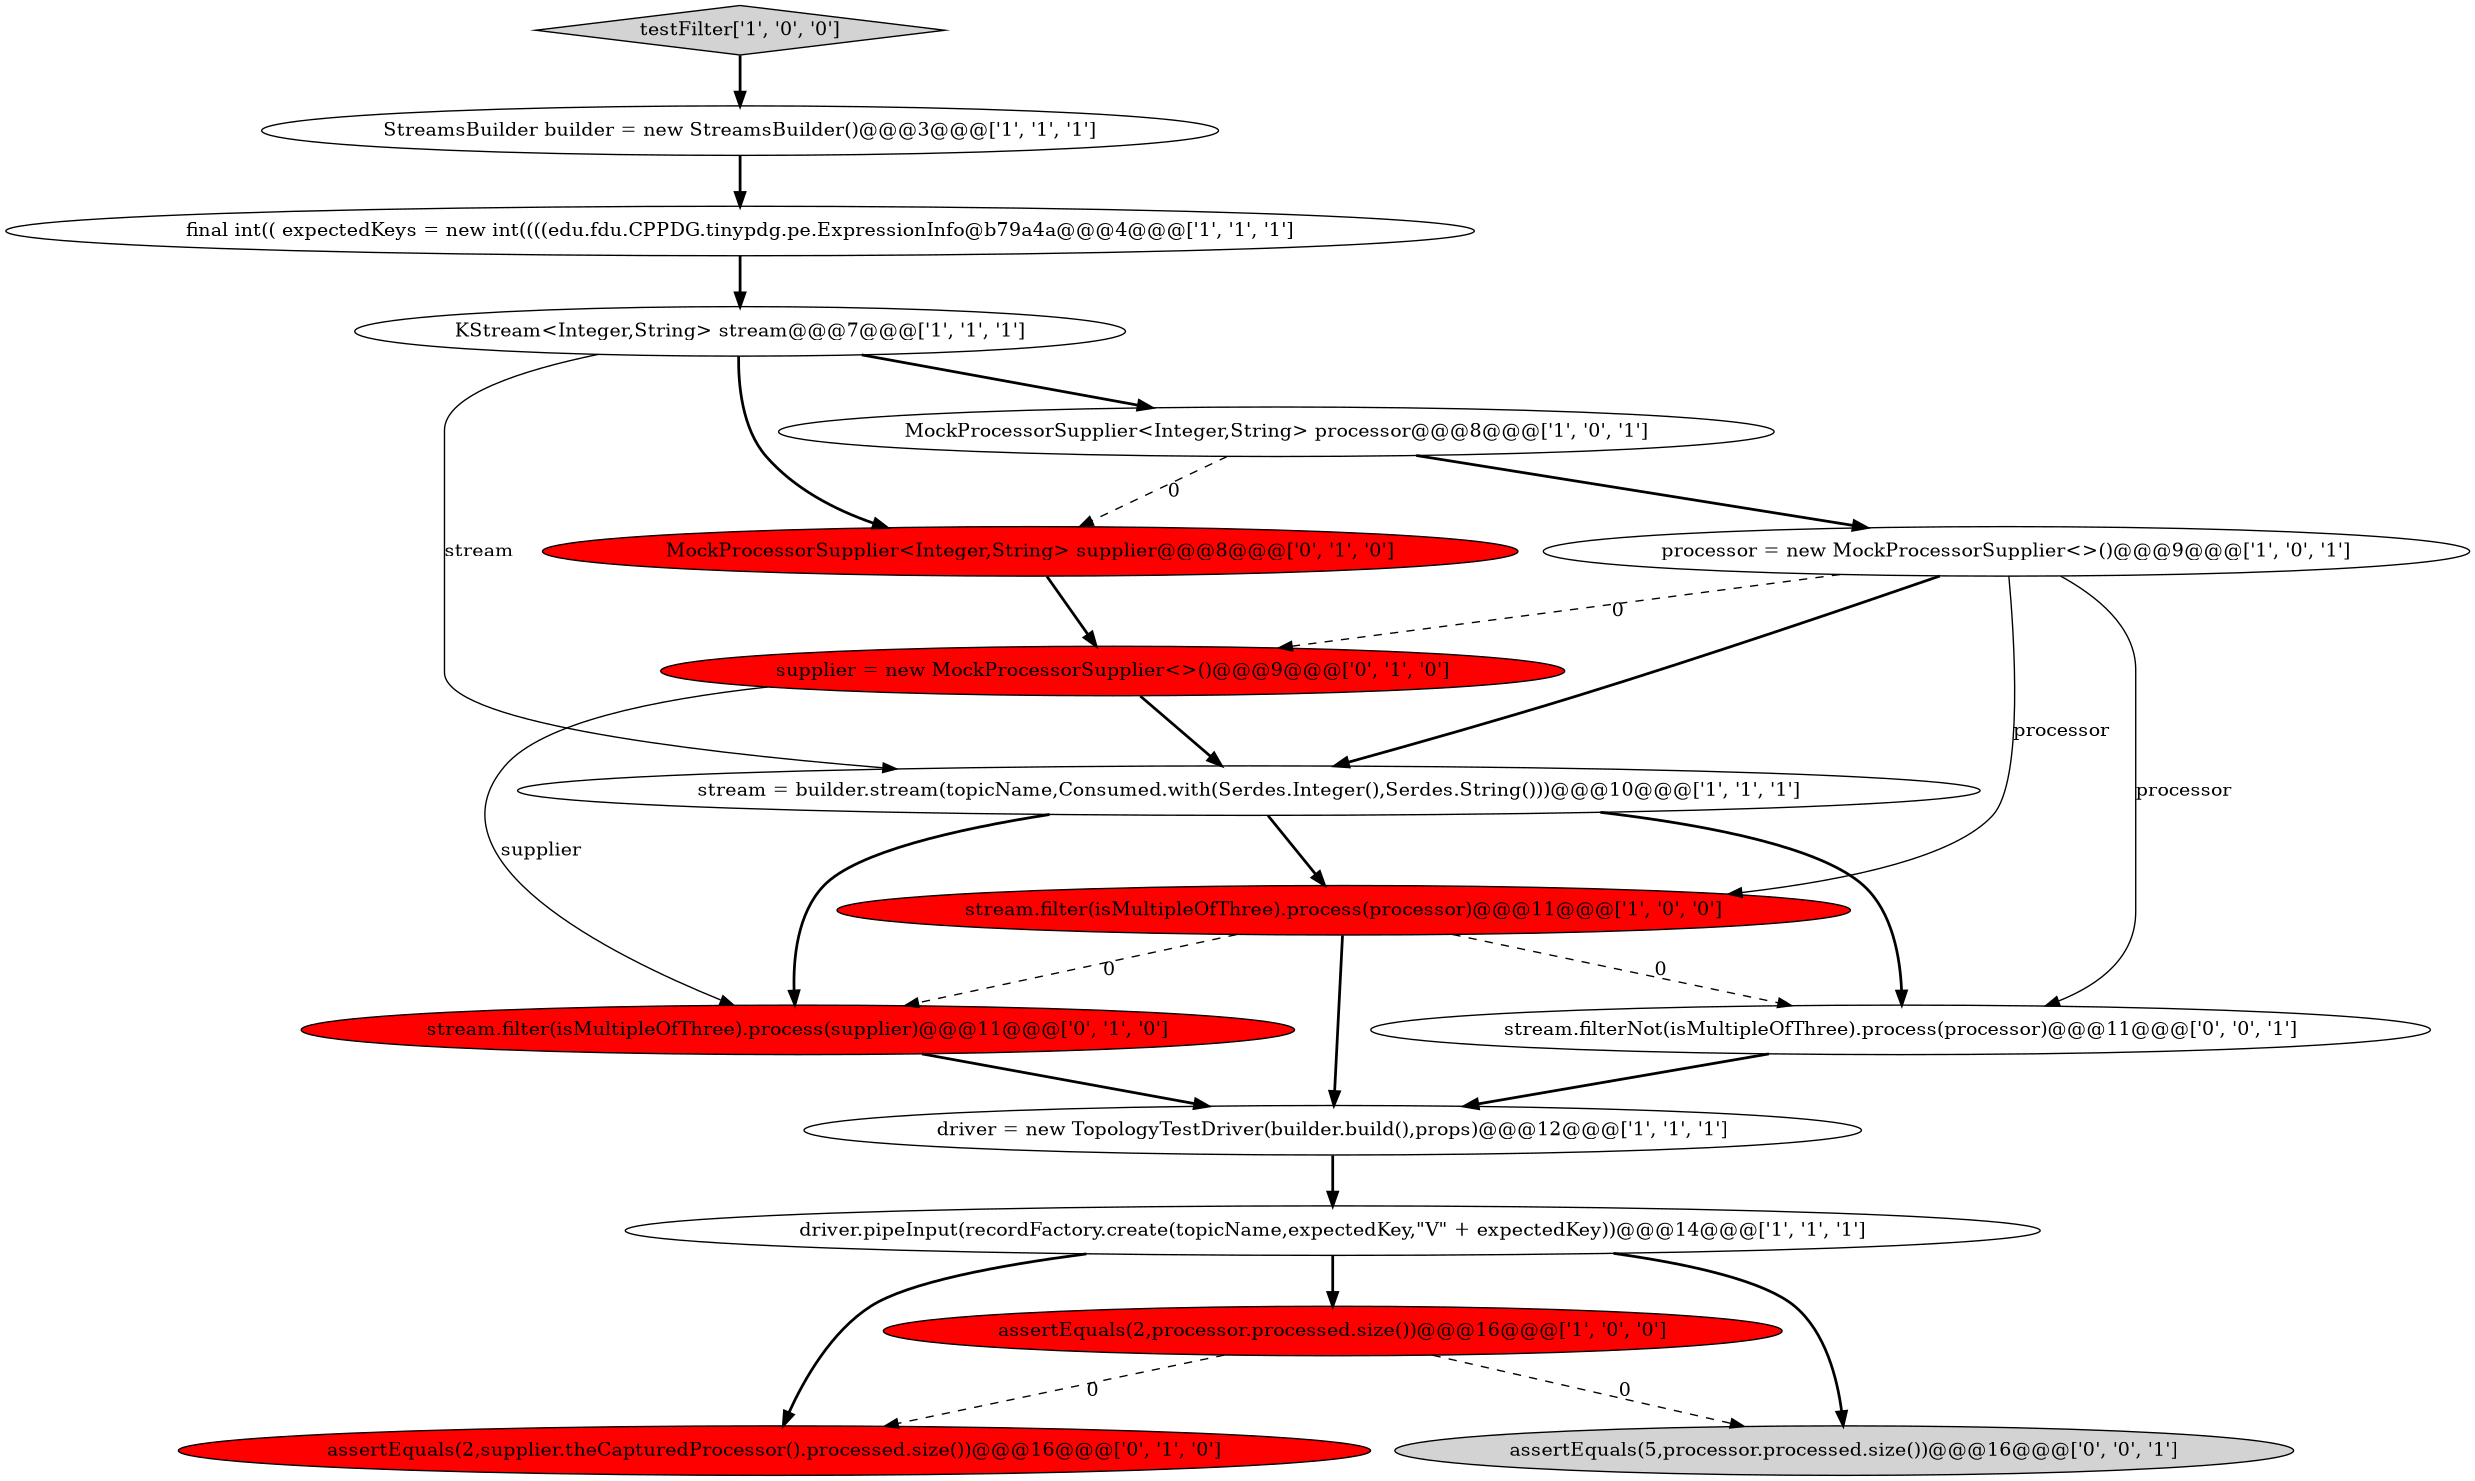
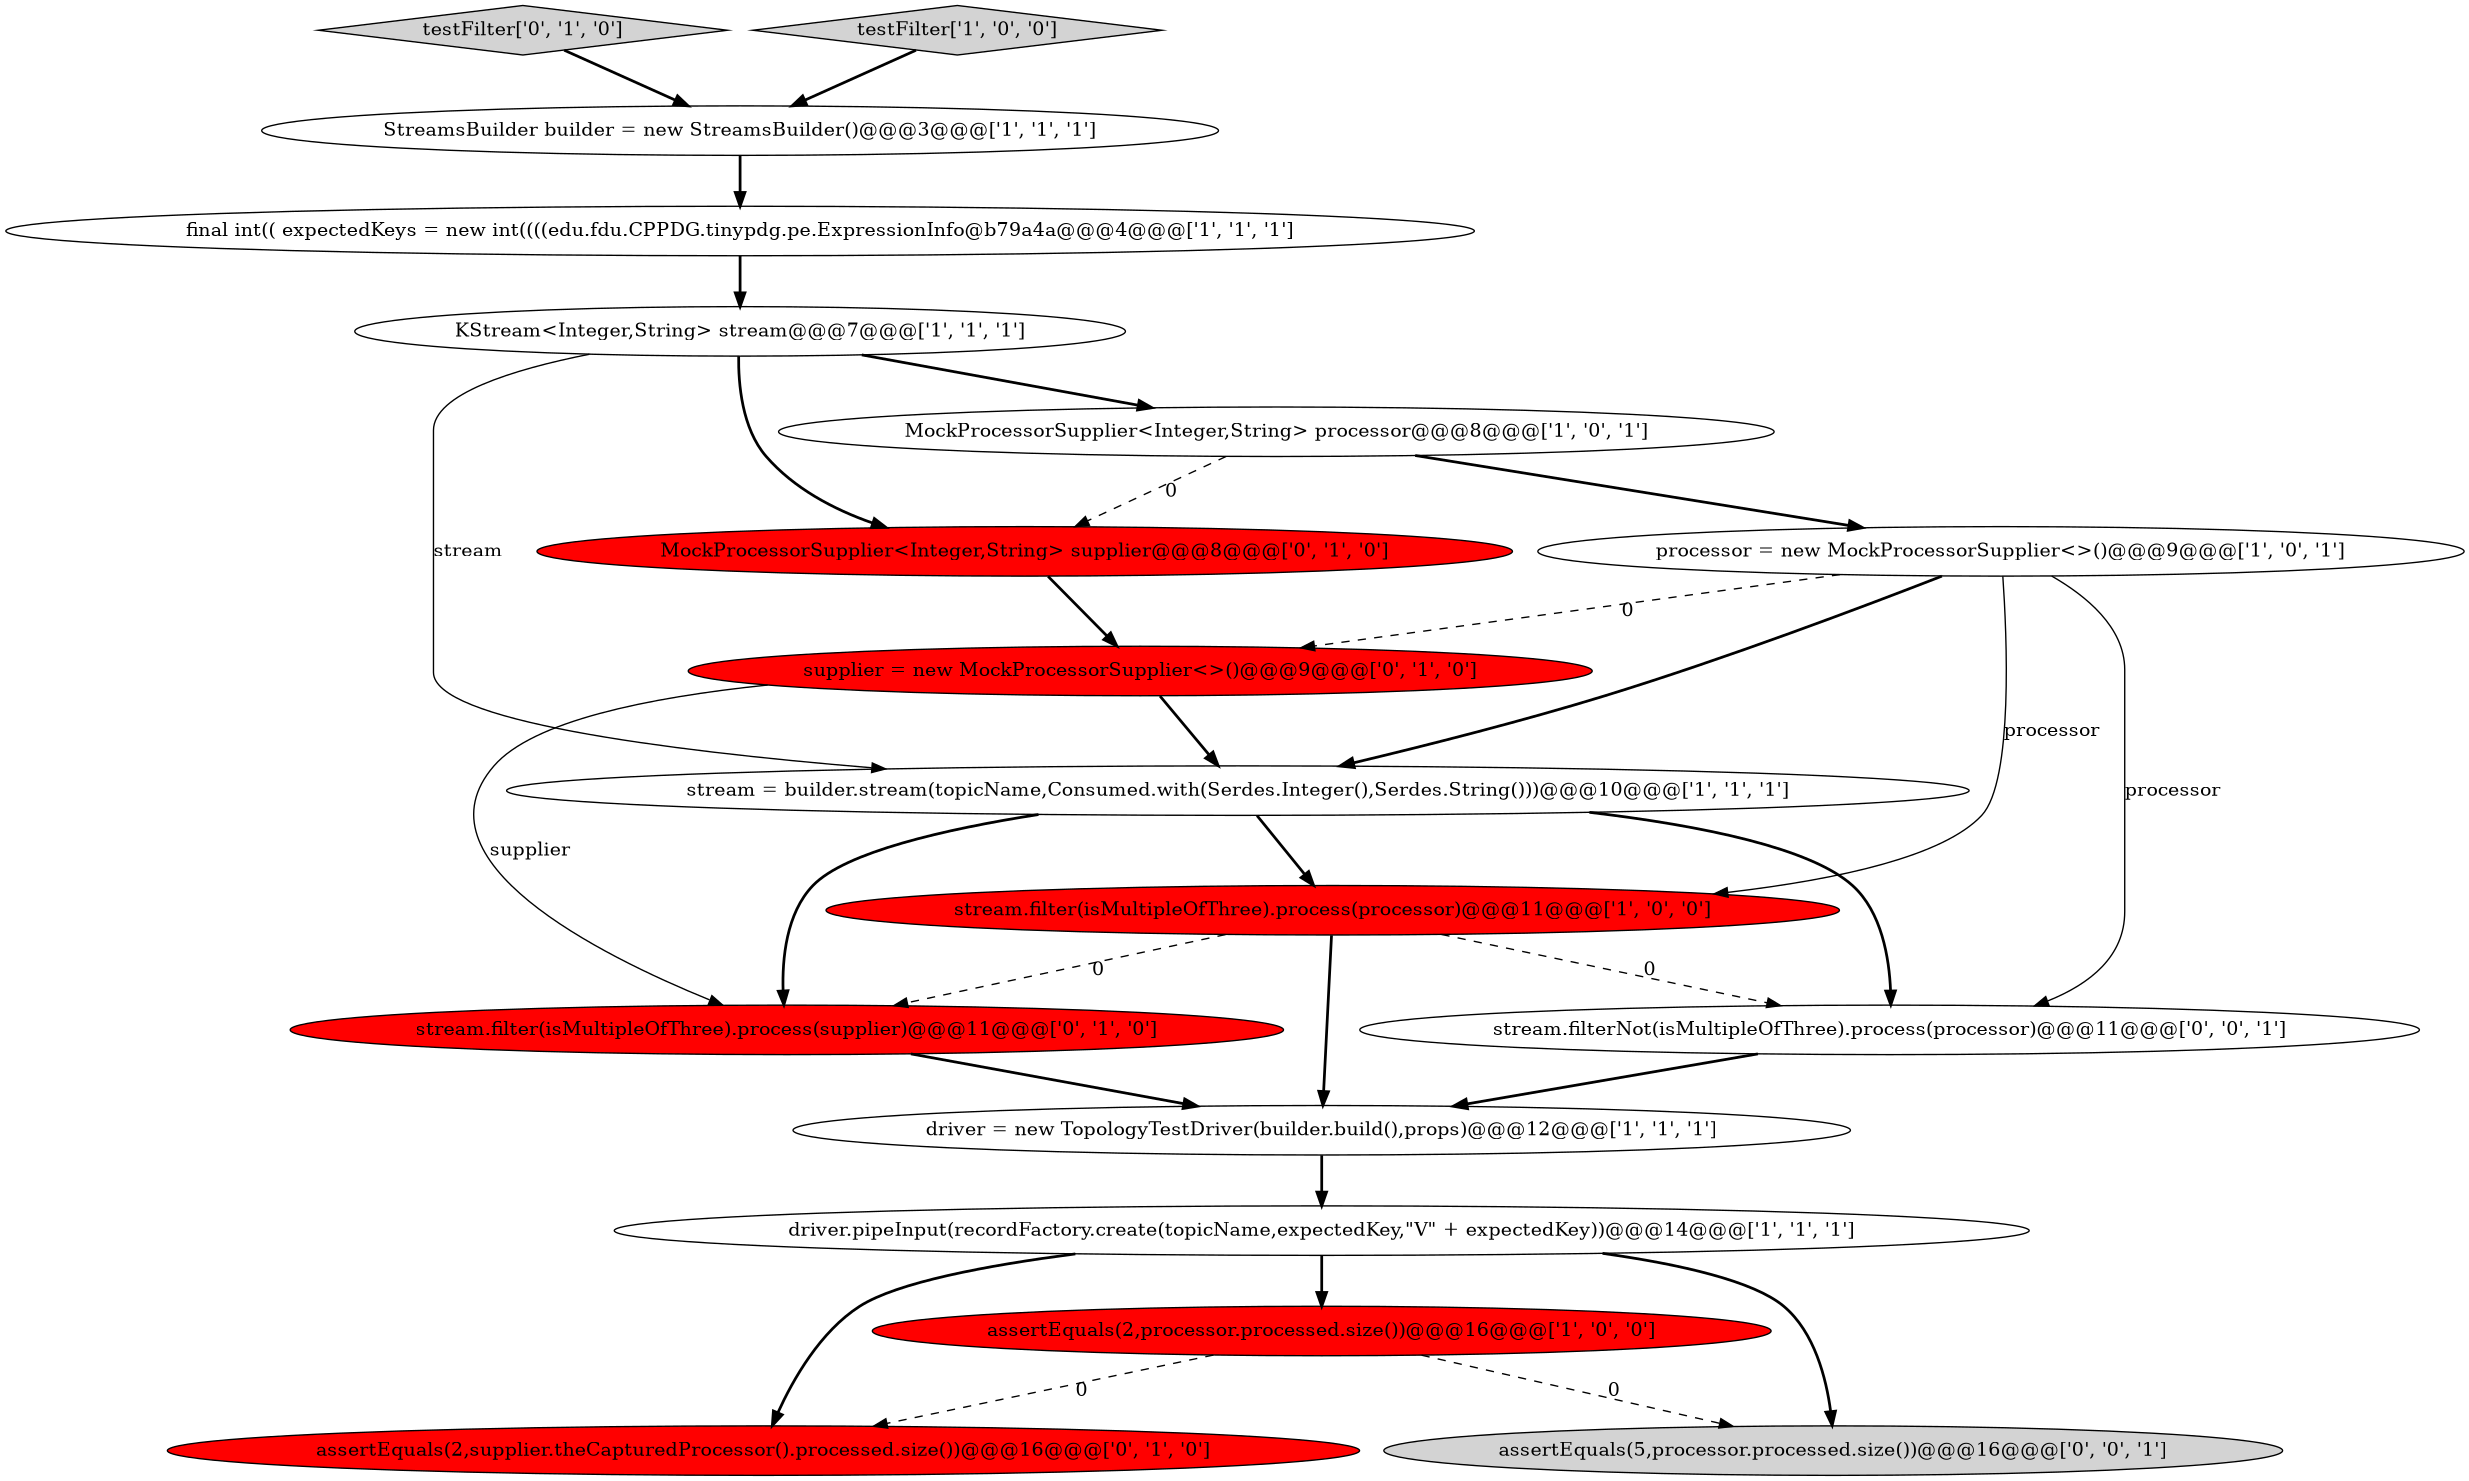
none -> (523, 30)
